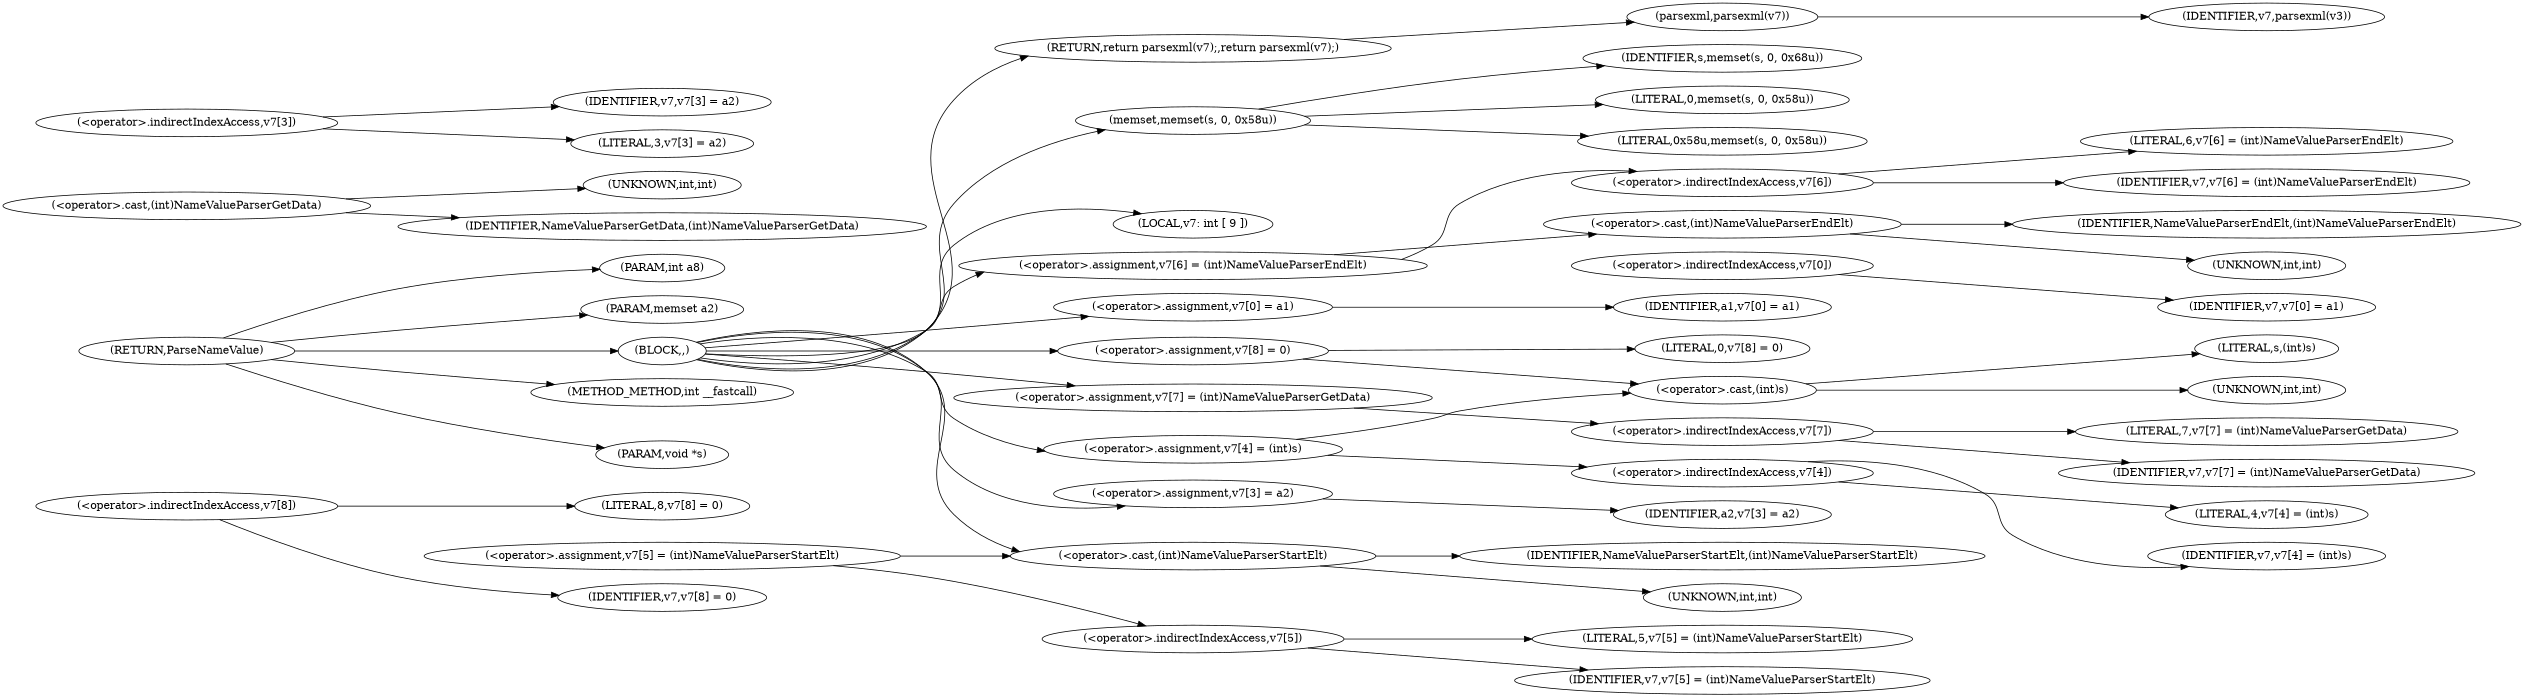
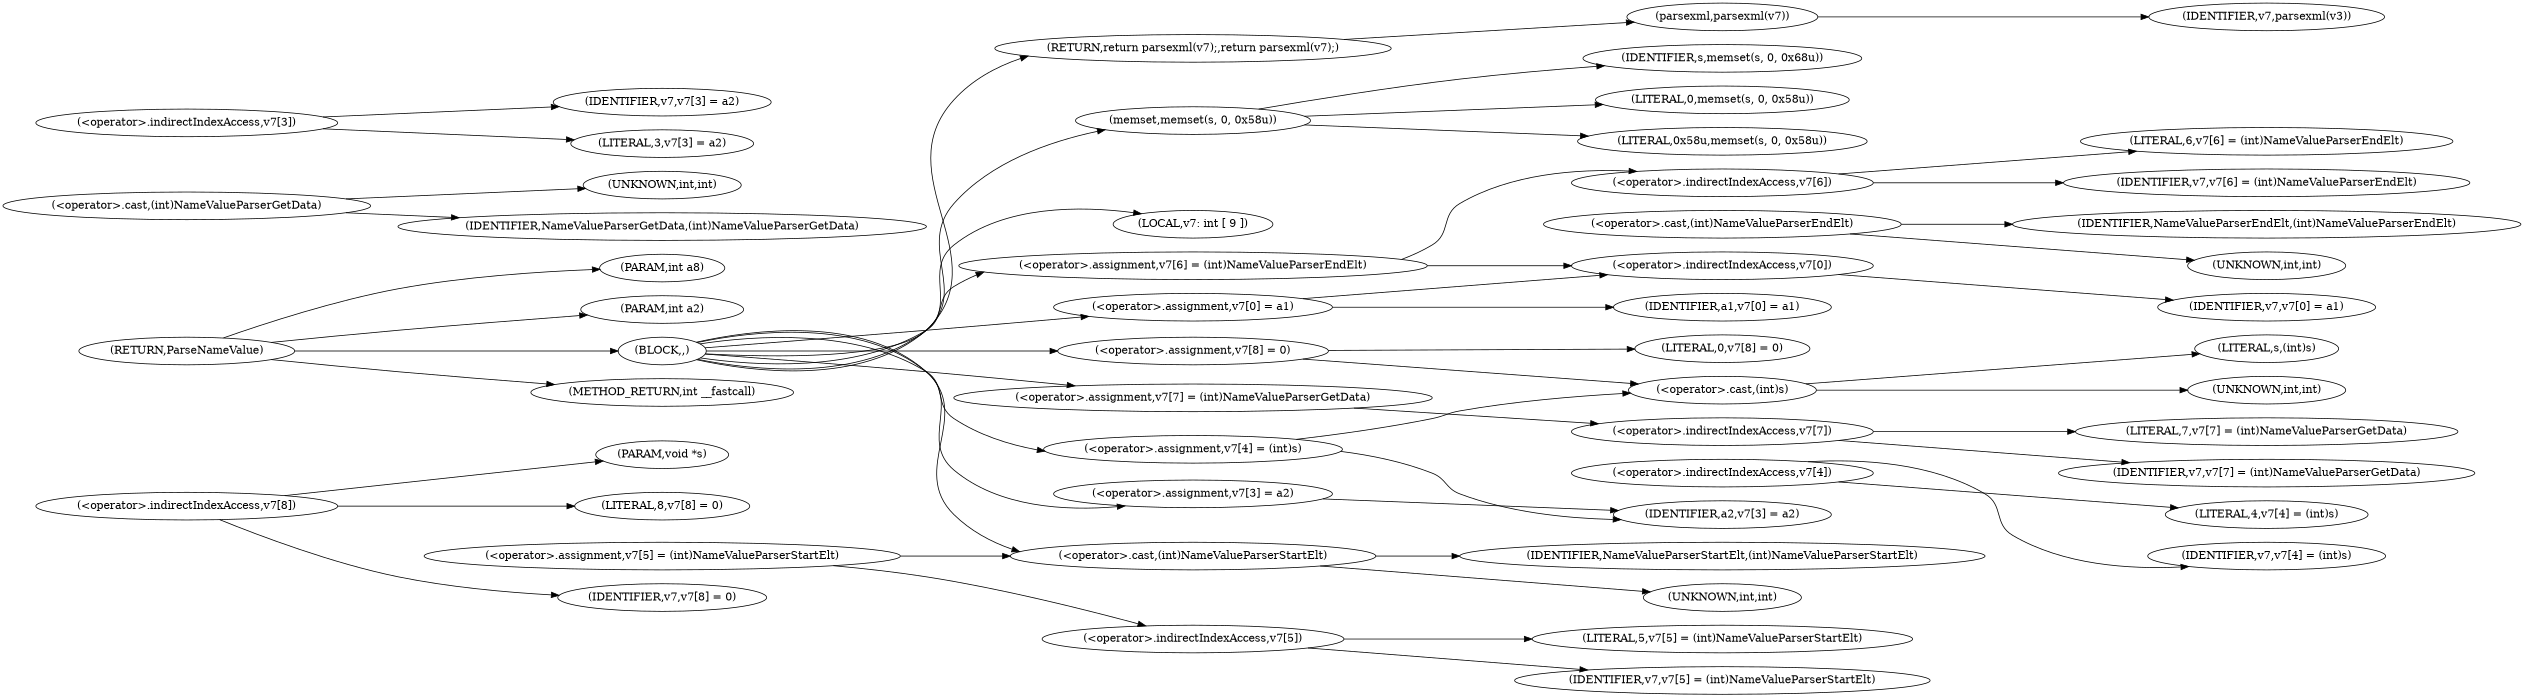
(1461, 245) -> (1496, 266)
none -> (1451, 287)
(662, 310) -> (662, 310)
(662, 392) -> (662, 392)
(409, 416) -> (440, 479)
(1453, 461) -> (1472, 498)
